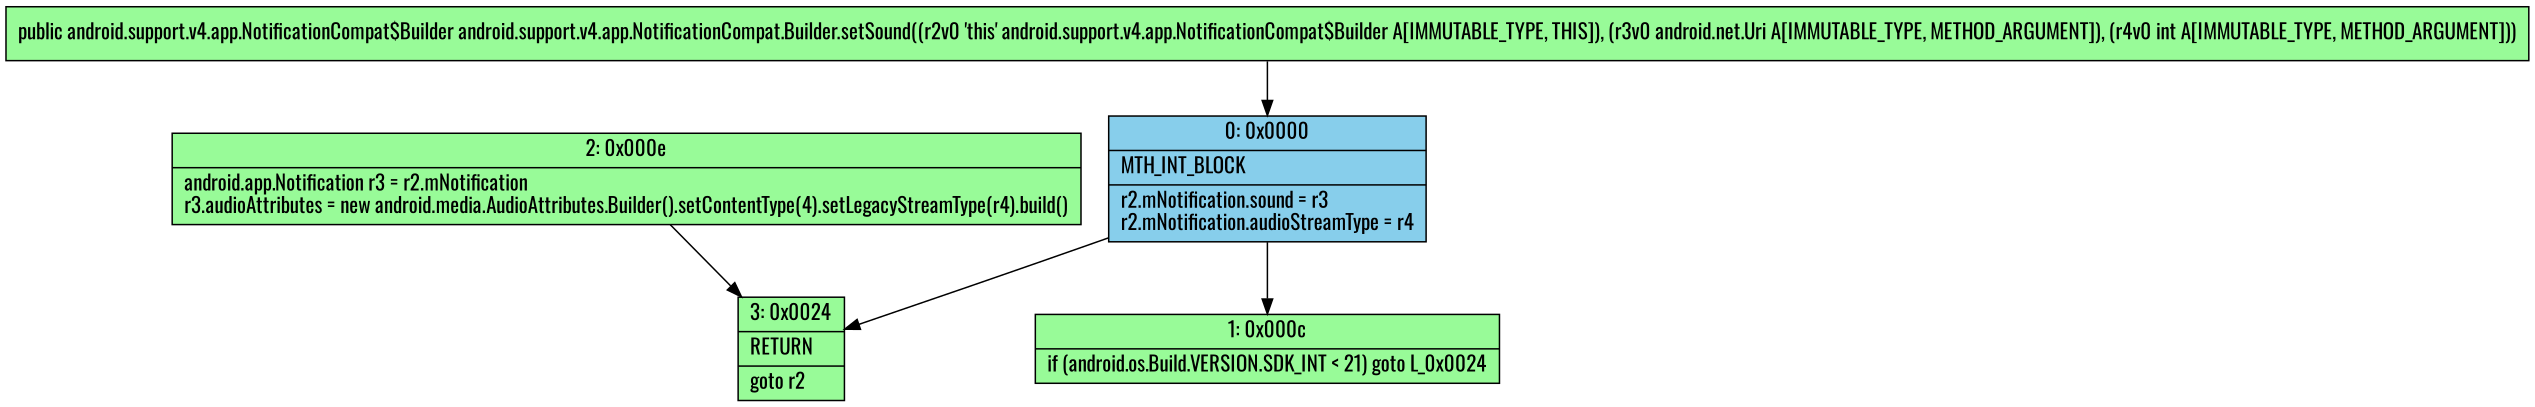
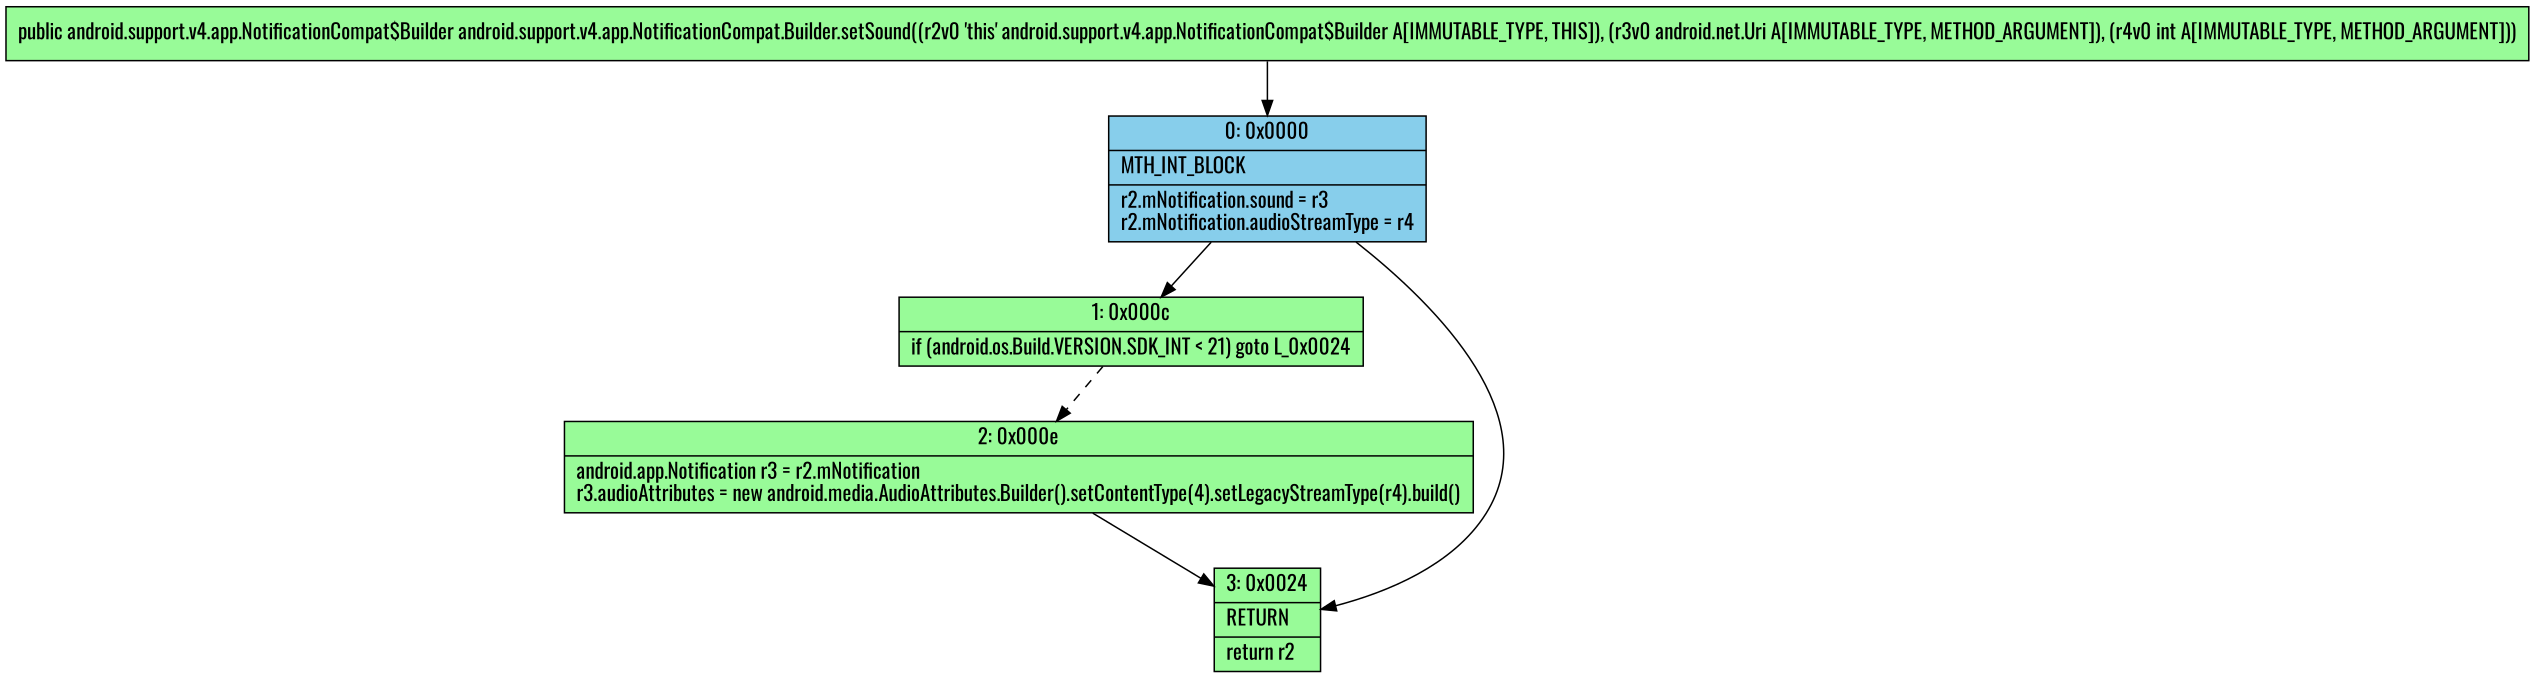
(778, 383) -> (1261, 654)
none -> (1085, 388)
